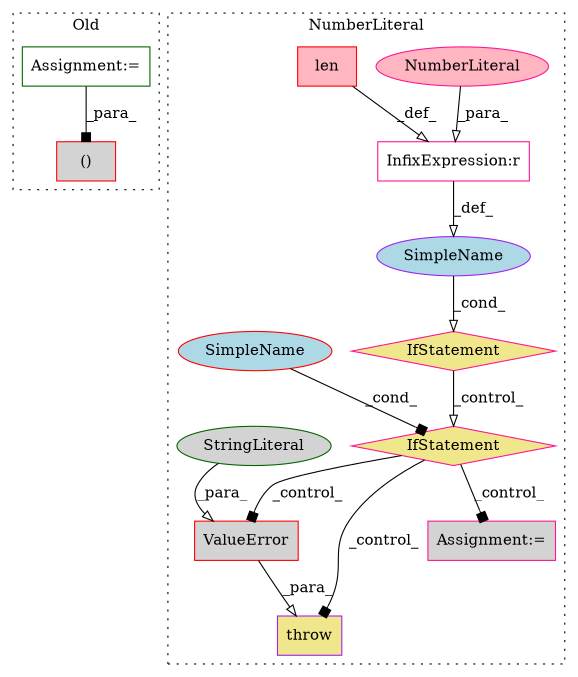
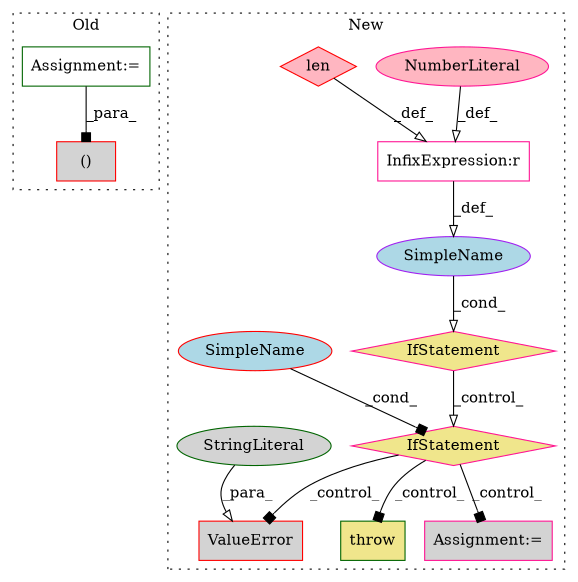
(366, 26) -> (366, 26)
(327, 67) -> (318, 67)
(483, 114) -> (478, 114)
(274, 584) -> none
(310, 636) -> (373, 541)
